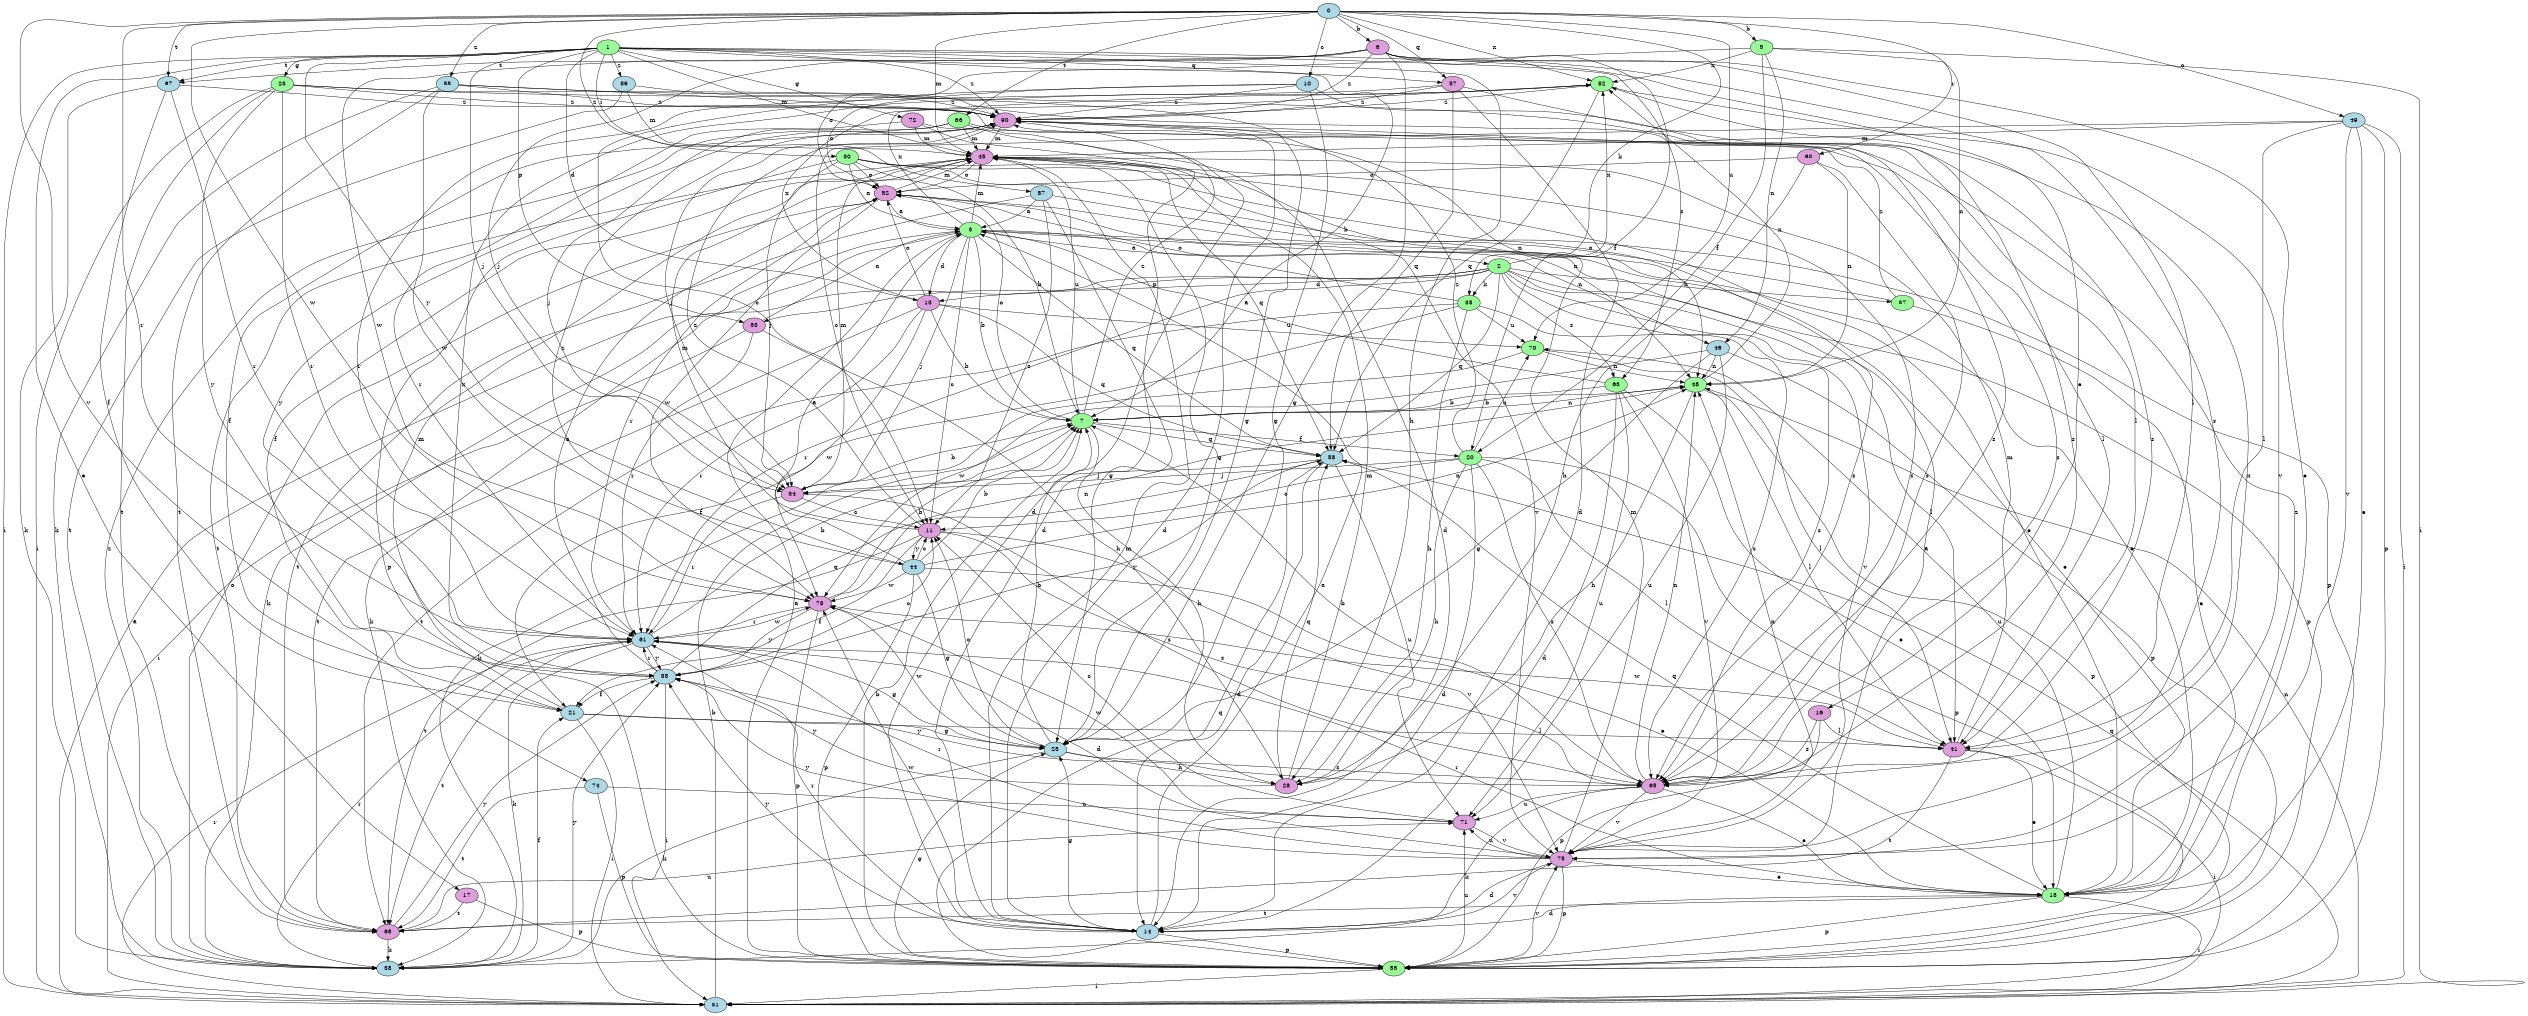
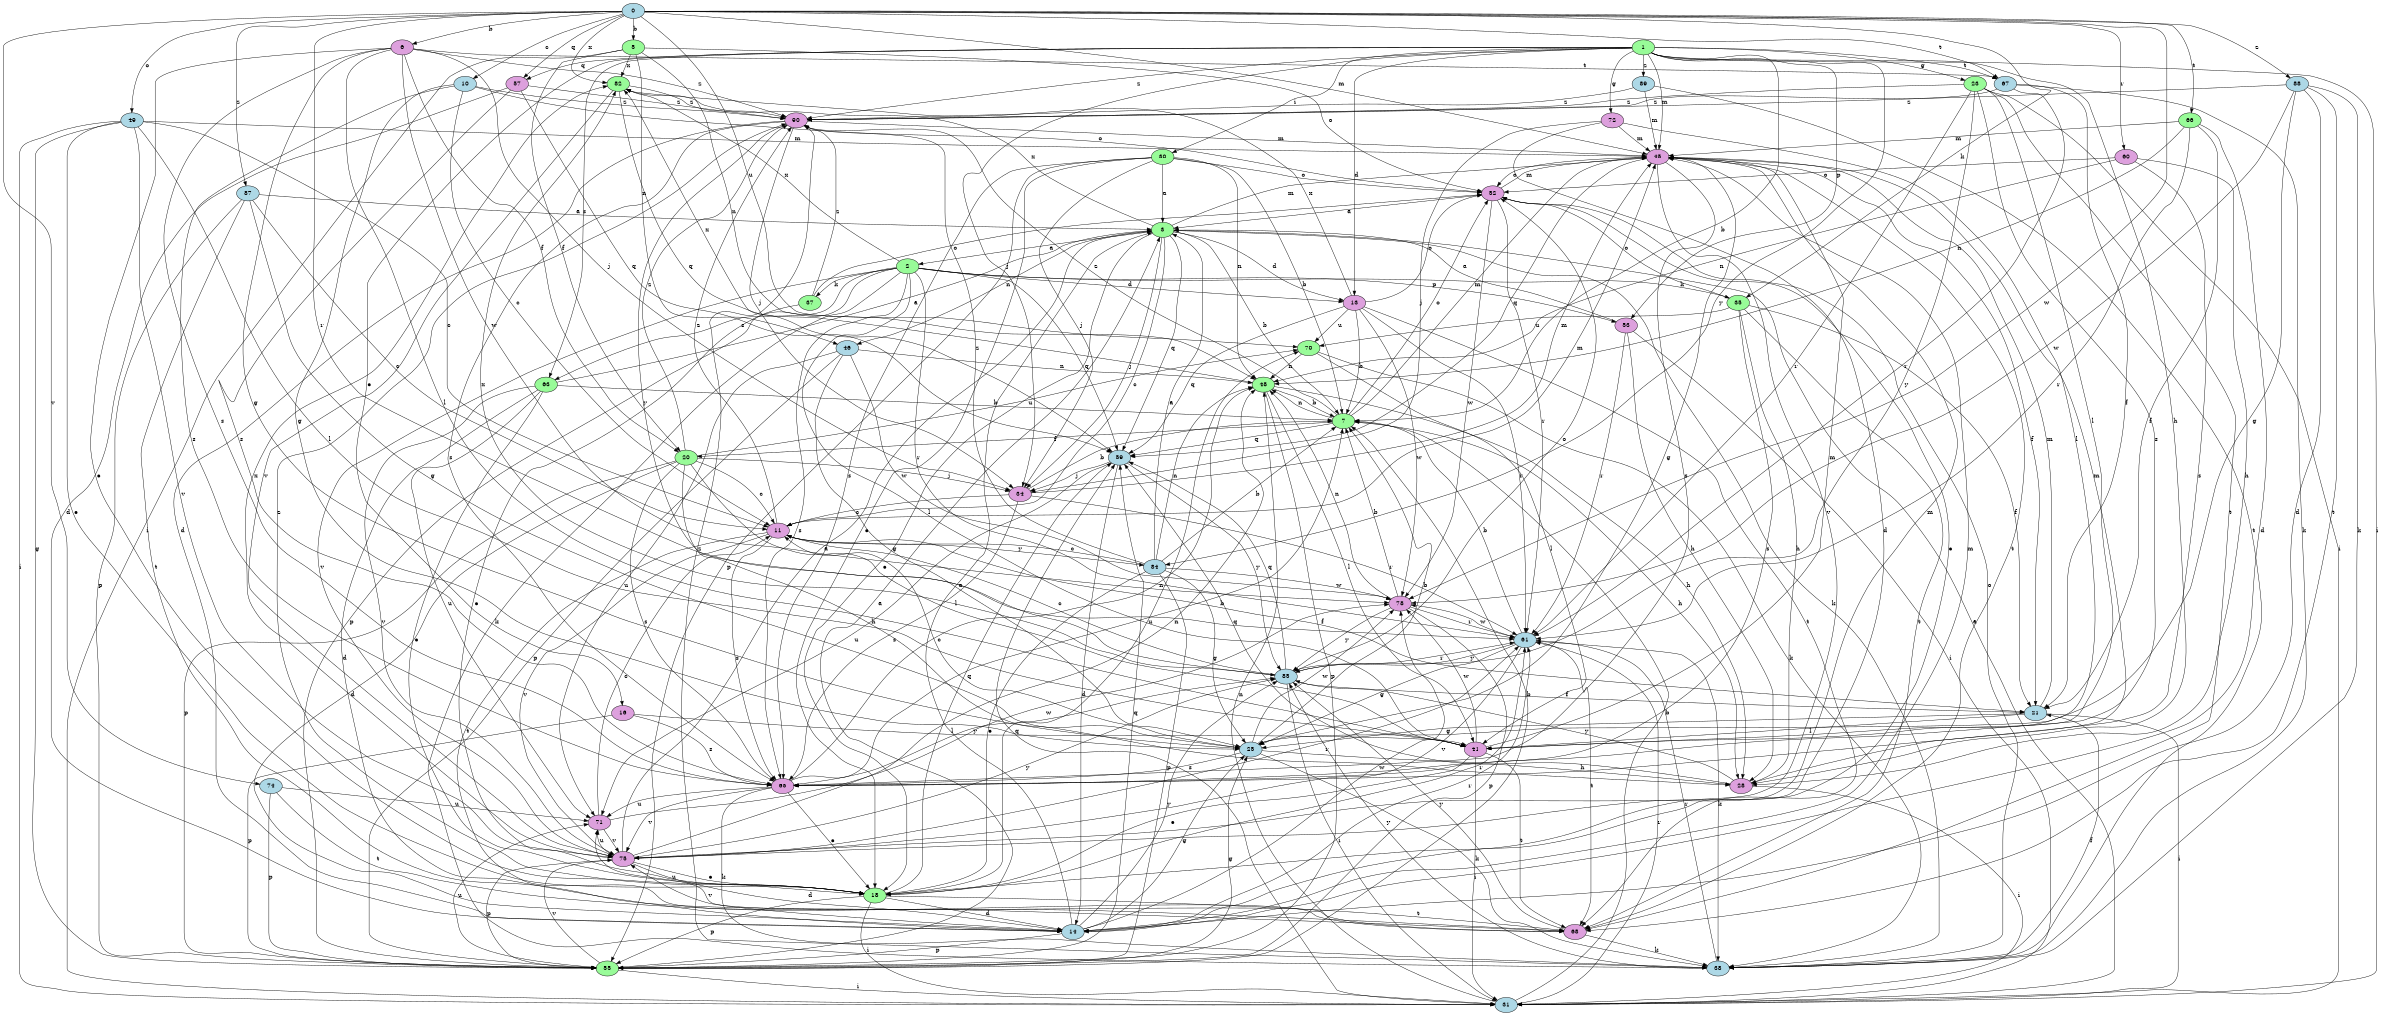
(641, 131) -> none
(1077, 285) -> (1478, 285)
(1332, 458) -> (1119, 458)
(2387, 549) -> (37, 549)
(914, 567) -> (1155, 567)
(1099, 750) -> (1444, 750)
(467, 896) -> none
none -> (1945, 974)
